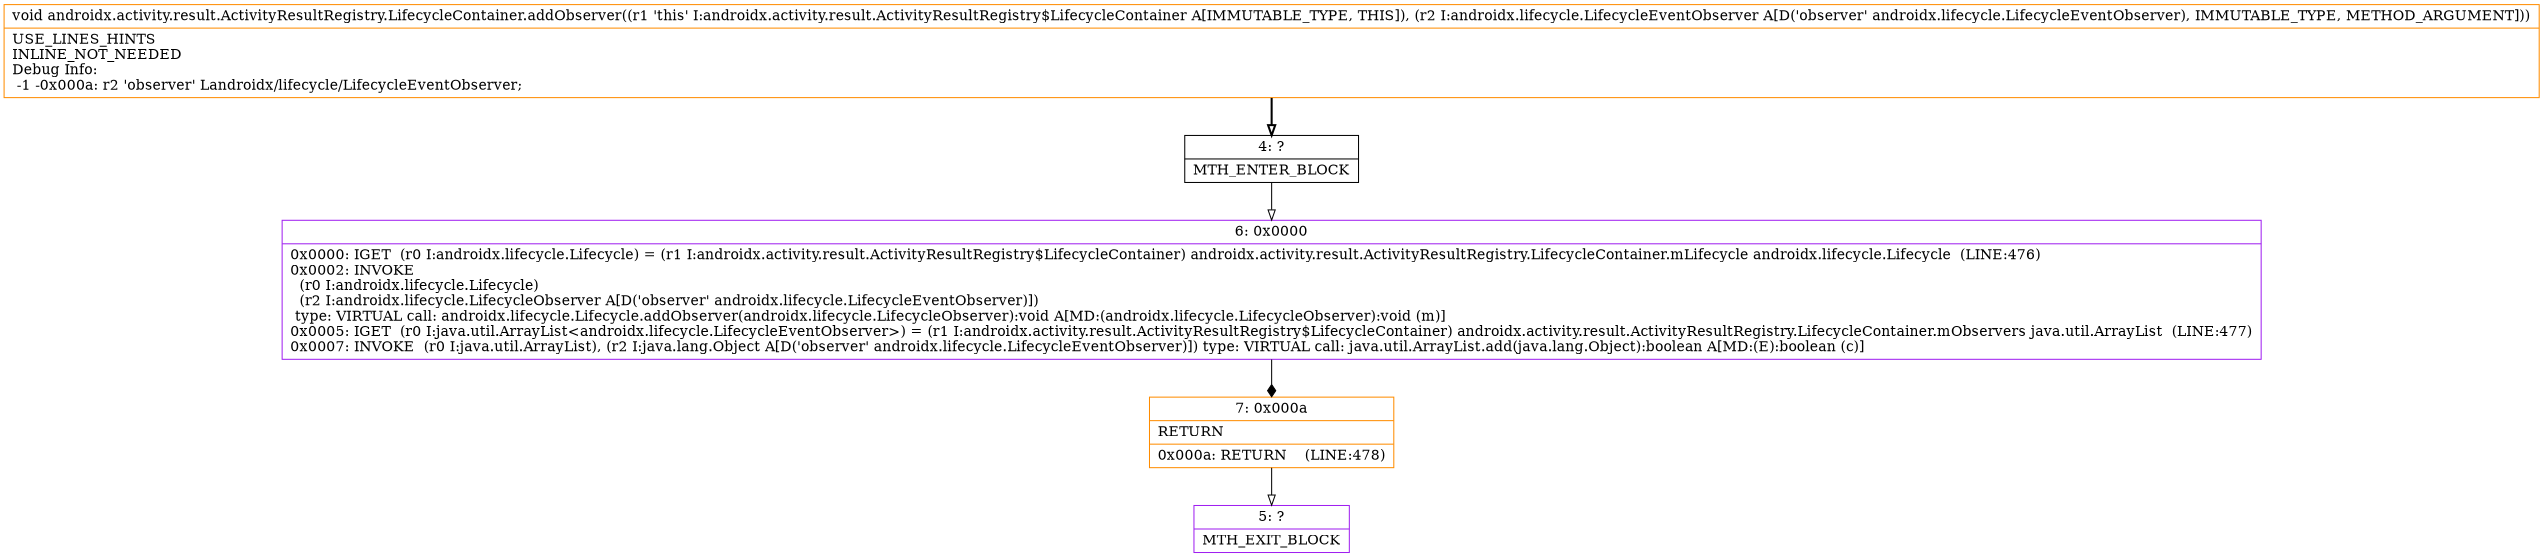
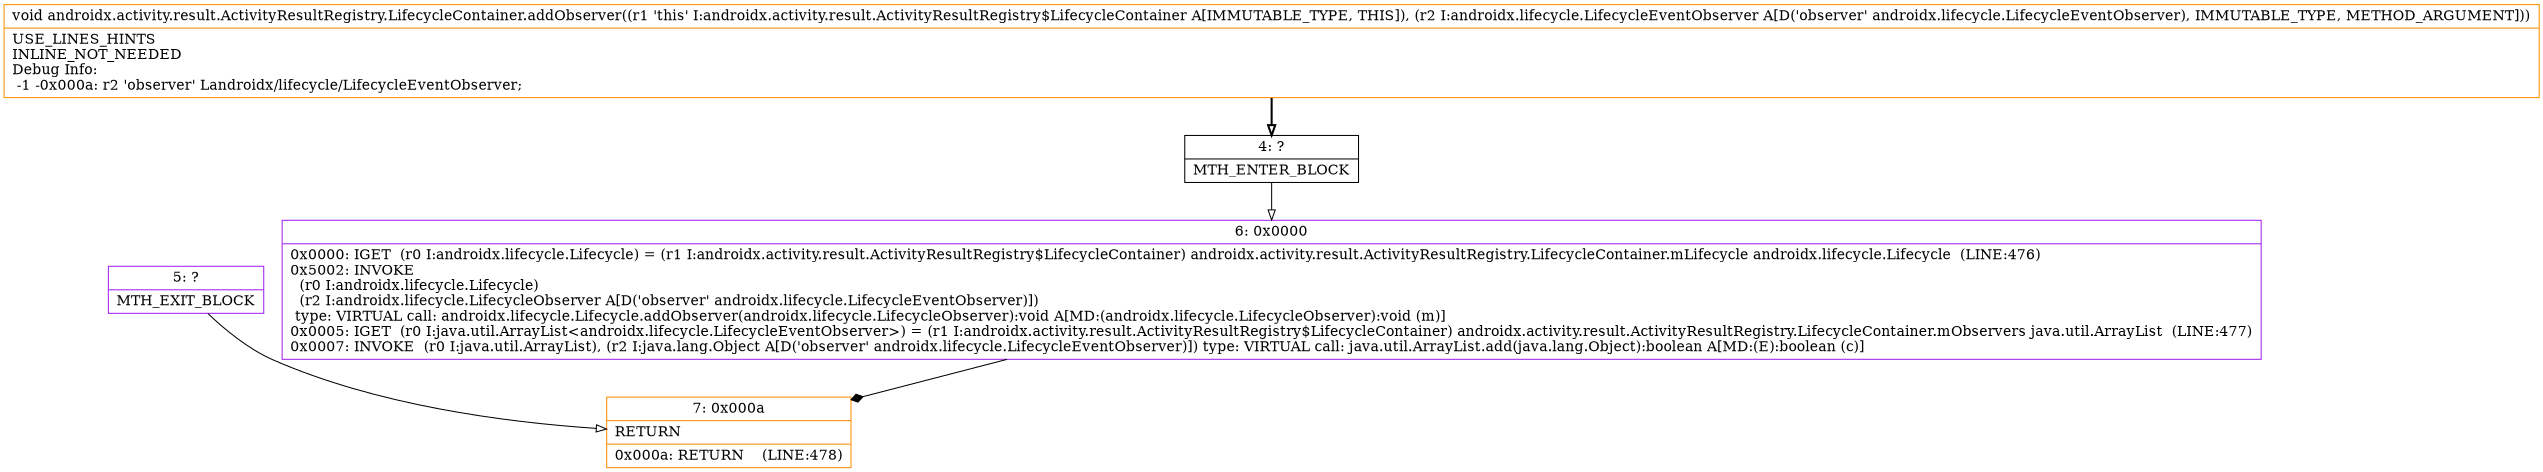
(357, 270) -> (357, 270)
(1272, 481) -> (392, 399)
